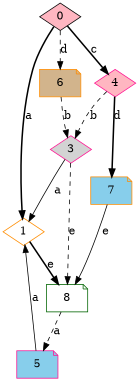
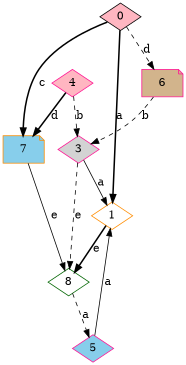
(85, 47) -> (46, 60)
(60, 83) -> (162, 83)
(67, 298) -> (69, 282)
(37, 364) -> (93, 348)
